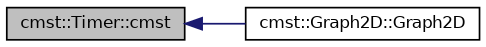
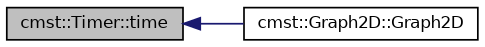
(96, 24) -> (95, 24)
